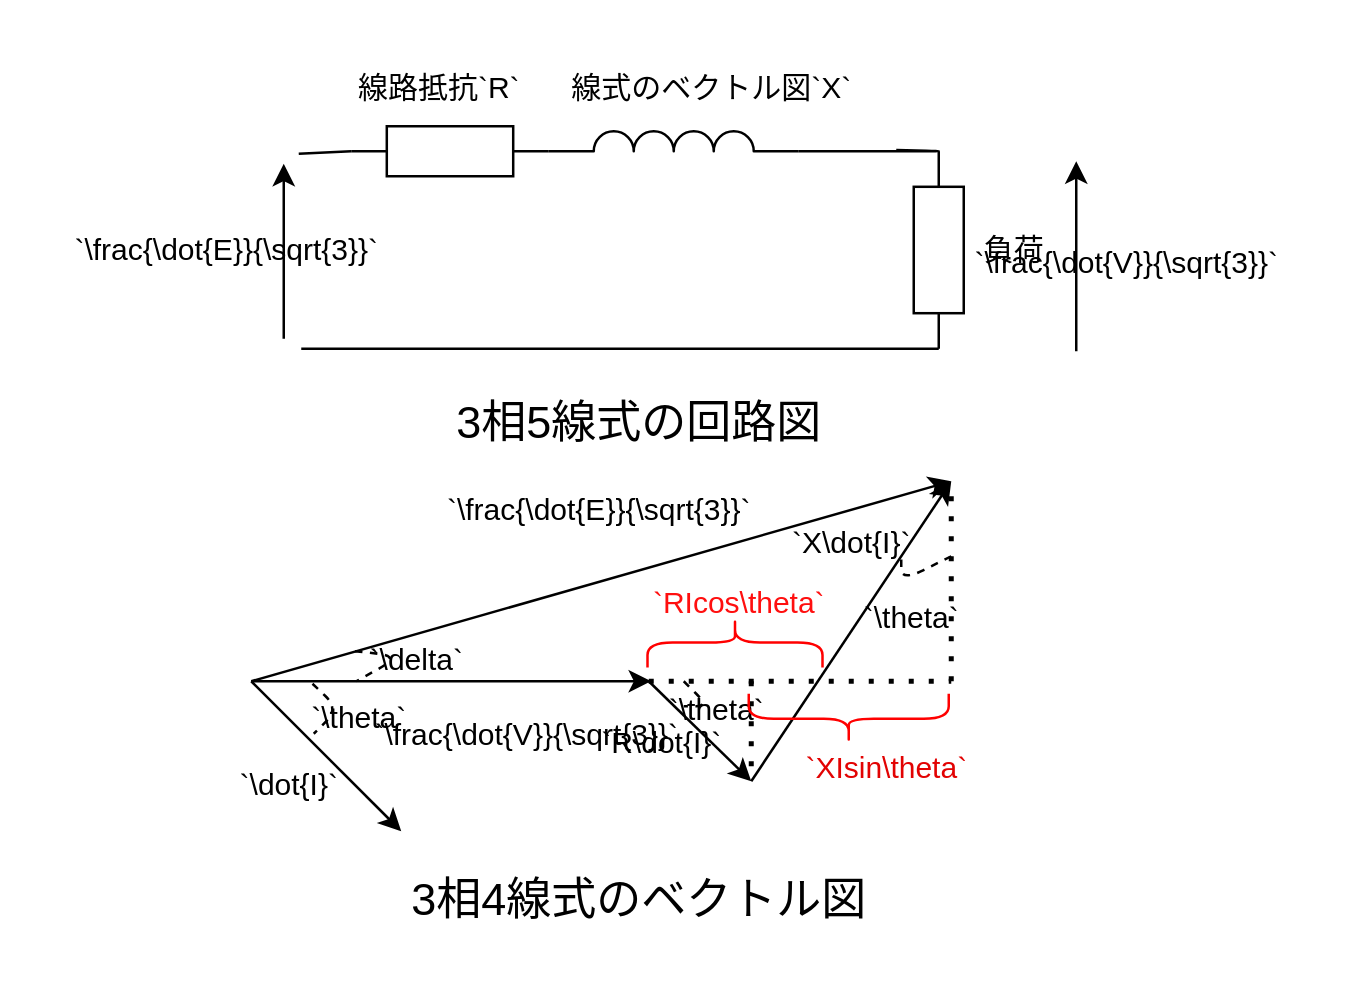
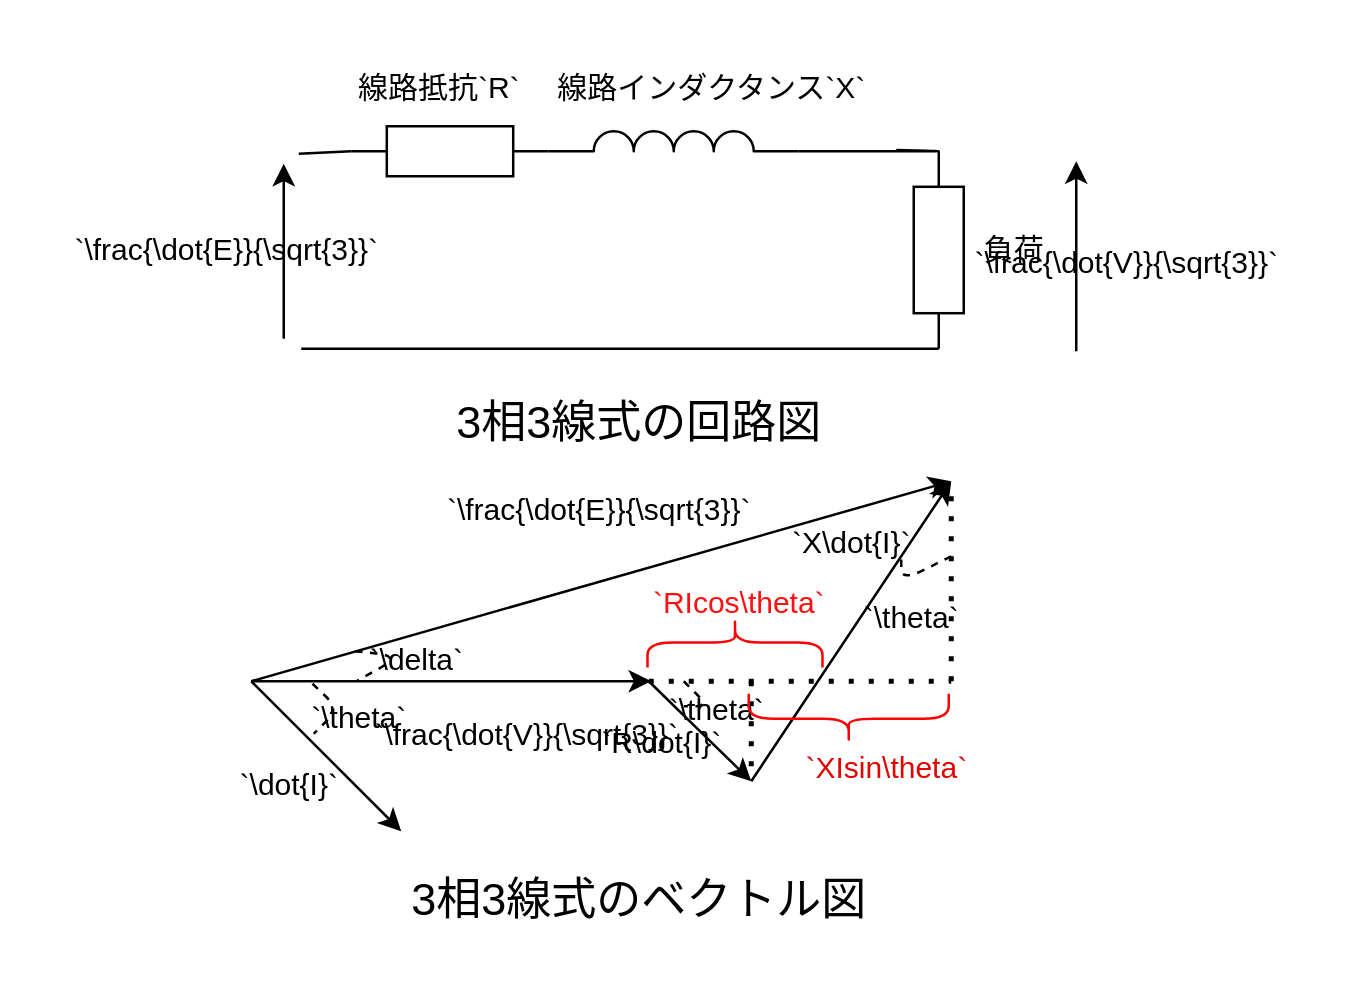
(713, 89) -> (713, 89)
(640, 424) -> (640, 424)
(640, 901) -> (640, 901)
